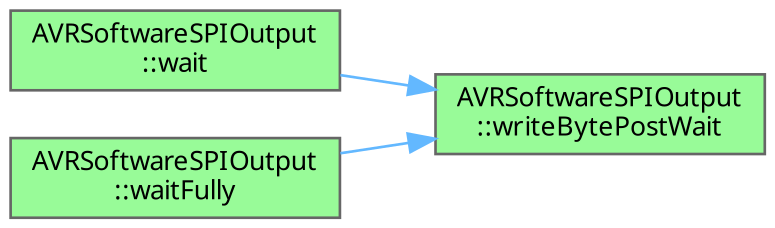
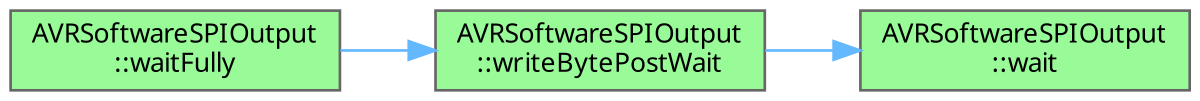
(375, 80) -> (799, 50)
